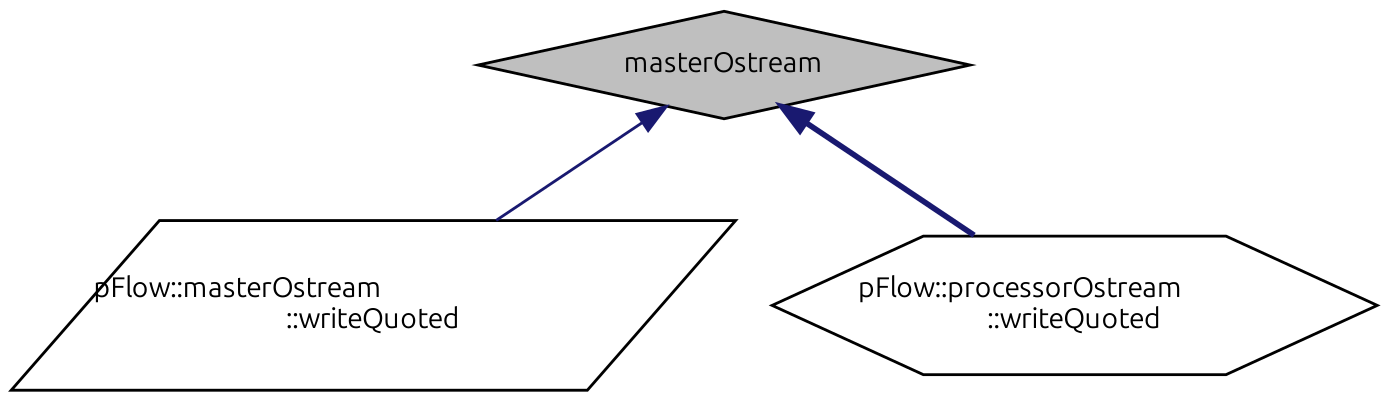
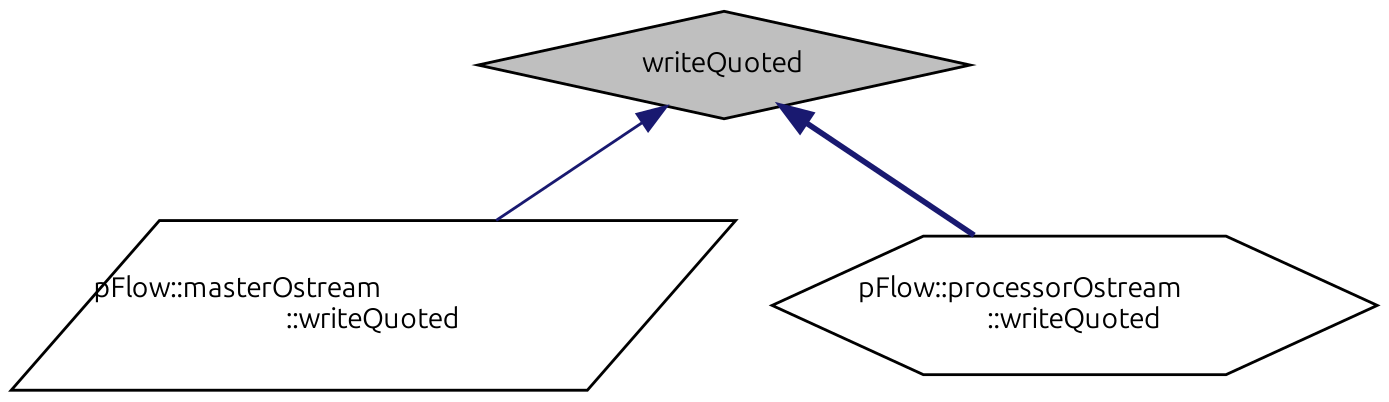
(724, 65) -> (724, 65)
